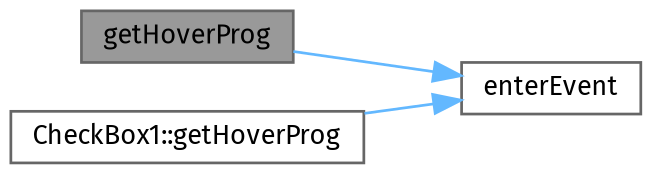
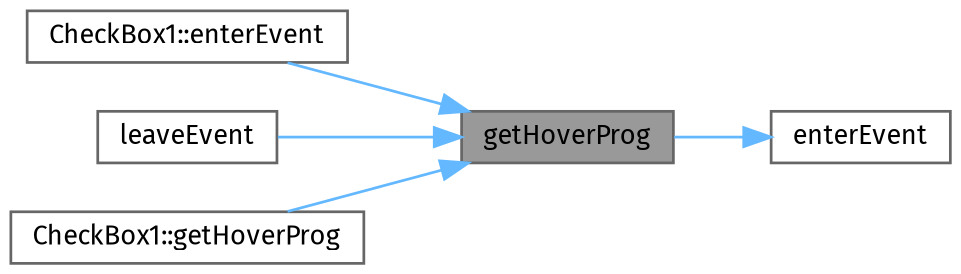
none -> (187, 37)
(399, 109) -> (365, 191)
none -> (187, 137)
